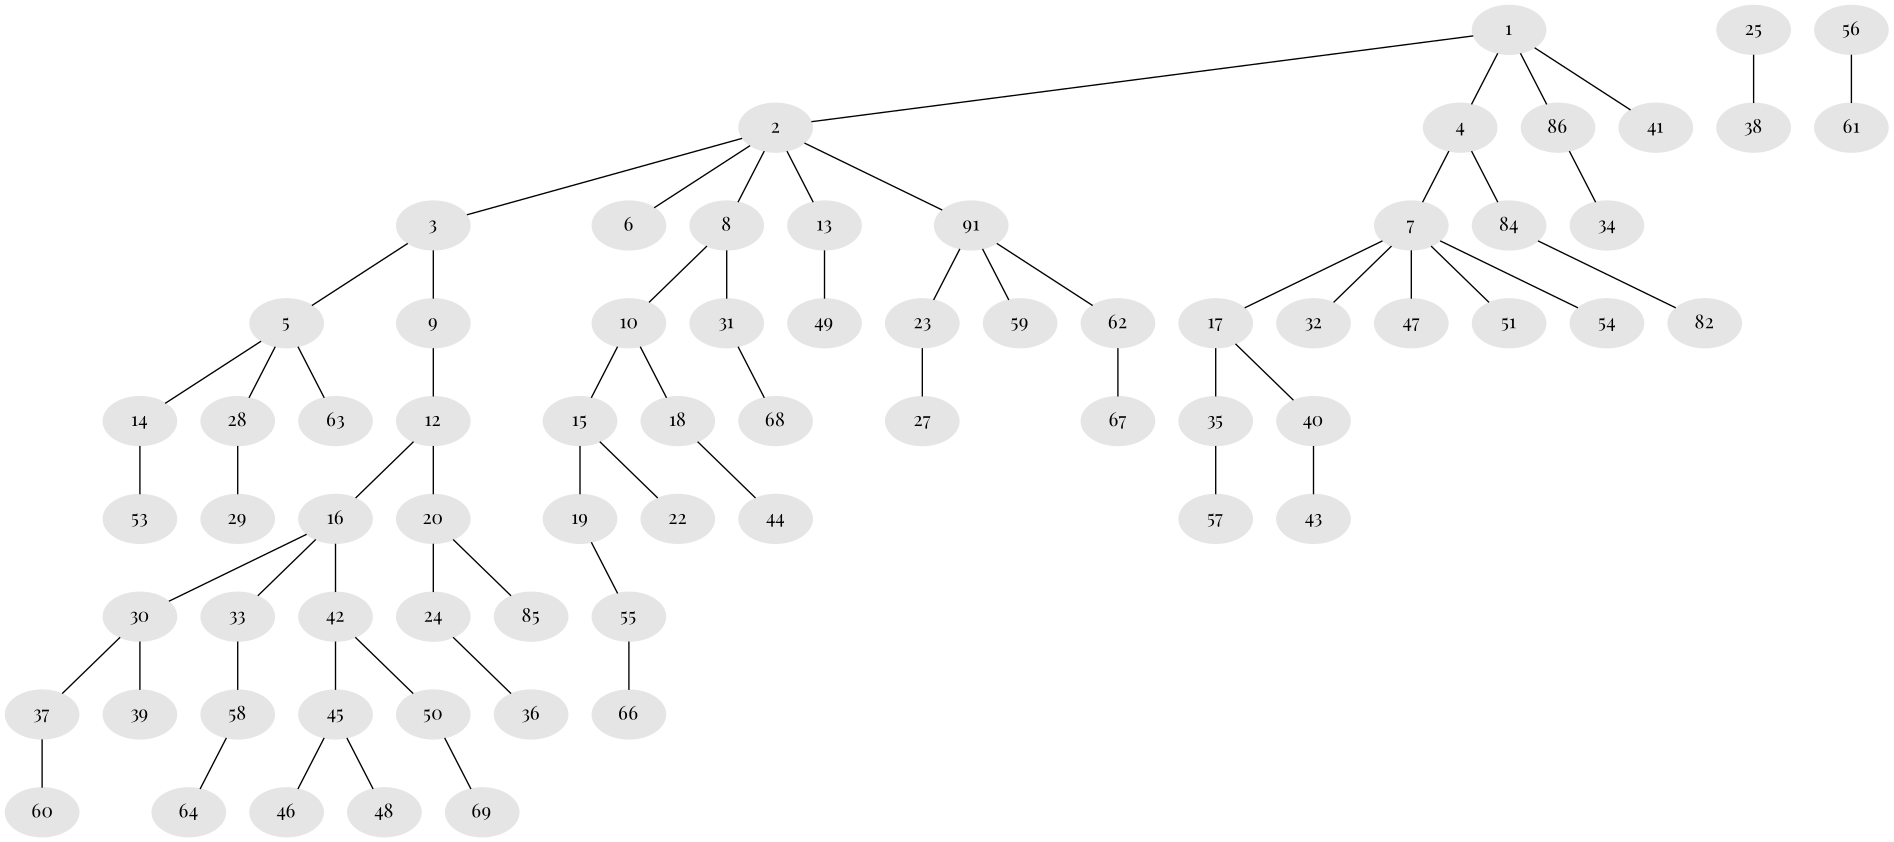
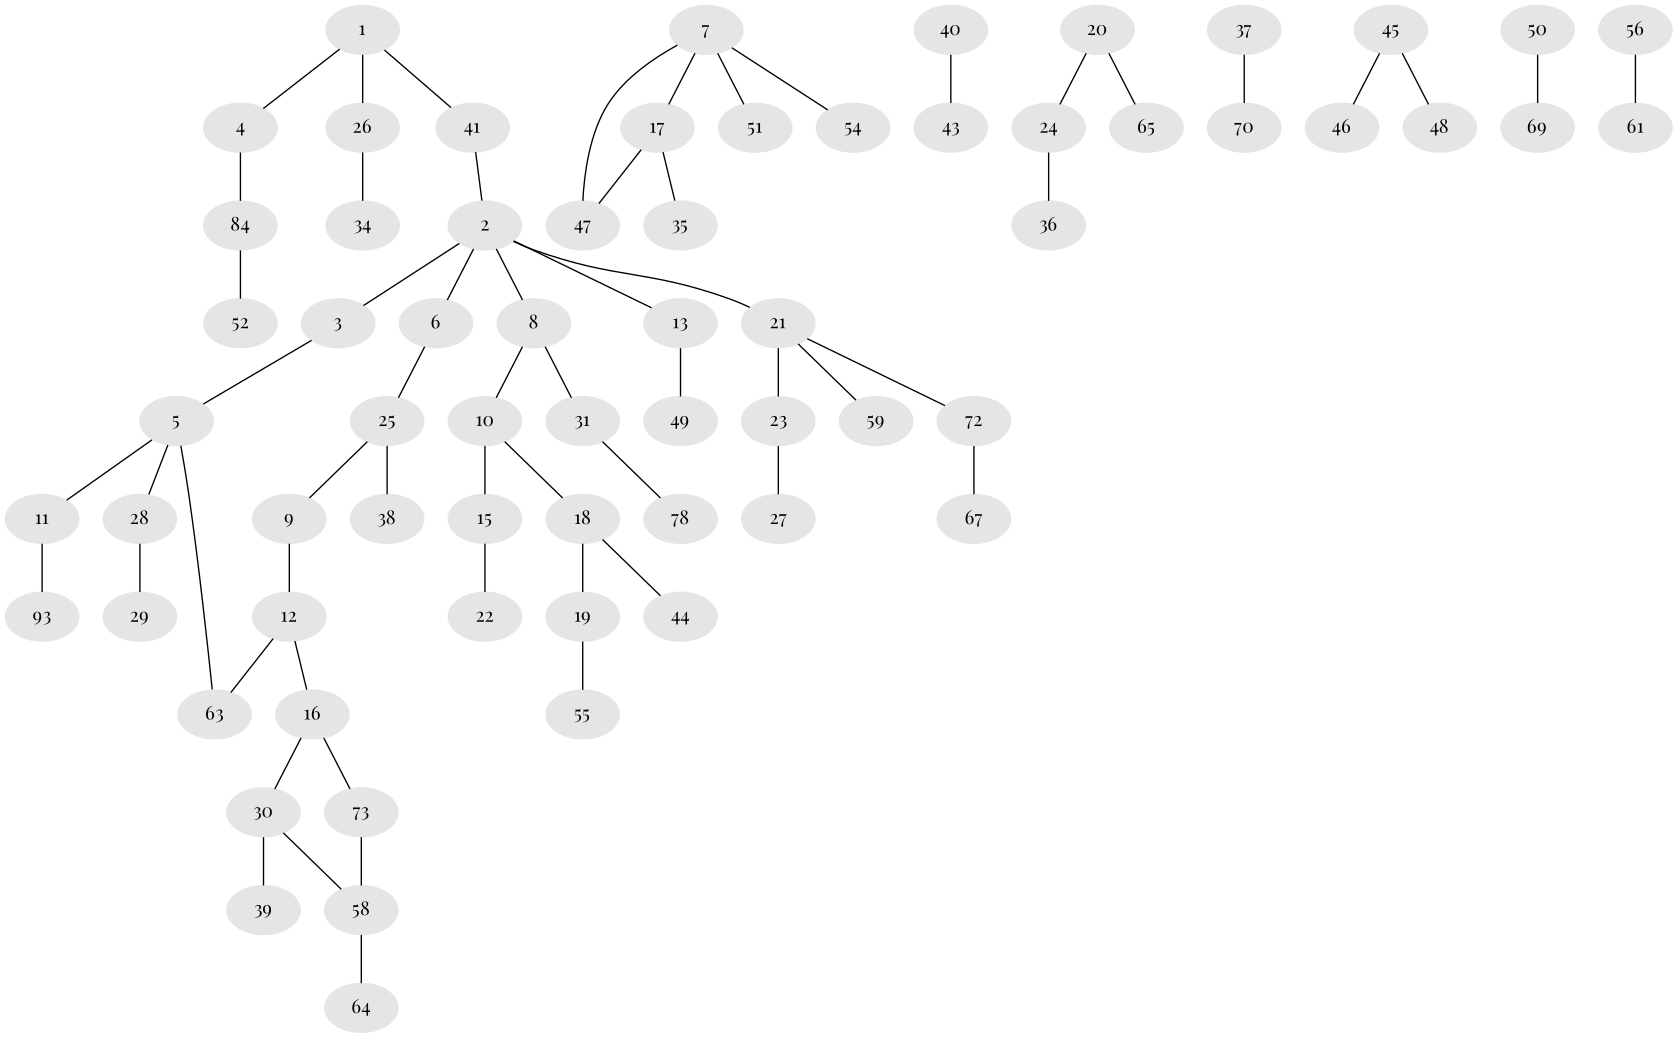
(1142, 79) -> (479, 176)
(1558, 128) -> (363, 128)
(1436, 177) -> none
(971, 225) -> (778, 323)
(433, 275) -> (338, 470)
(1118, 323) -> (974, 421)
(1314, 323) -> none
(1705, 323) -> (240, 323)
none -> (412, 372)
(1264, 372) -> (620, 177)
(140, 421) -> (42, 519)
(776, 421) -> (681, 519)
(433, 470) -> (252, 666)
(580, 470) -> (583, 568)
(140, 519) -> (42, 617)
(1216, 519) -> none
(238, 617) -> (361, 812)
(336, 617) -> none
(531, 617) -> (1146, 128)
(91, 665) -> (312, 861)
(629, 714) -> none
(42, 812) -> (1244, 128)
